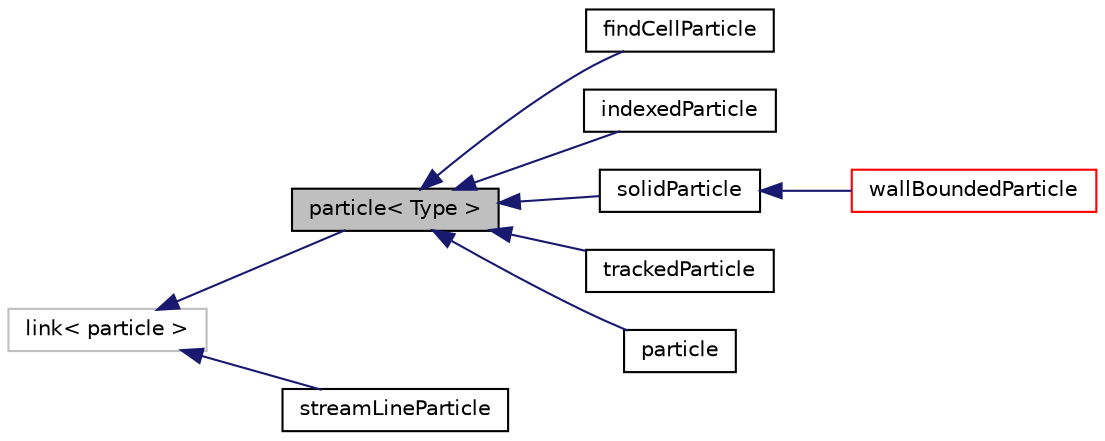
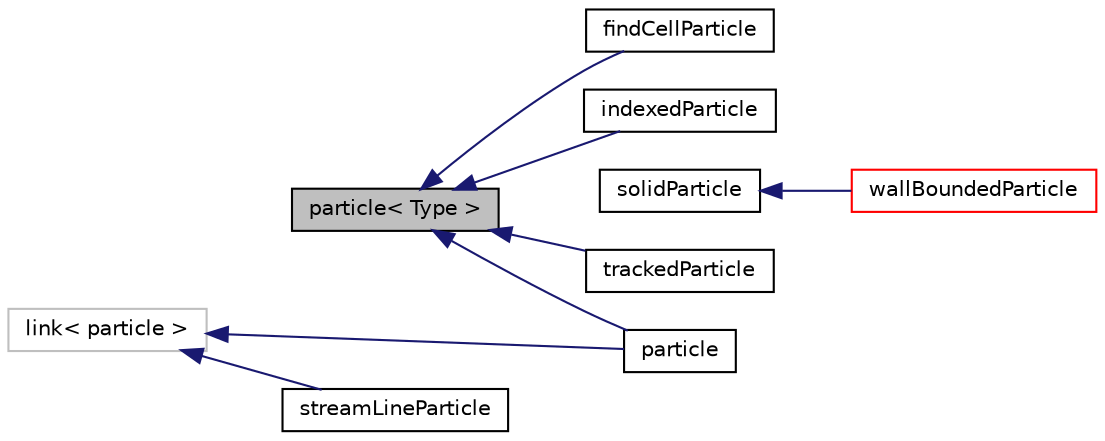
(560, 199) -> none
(261, 266) -> (426, 342)
